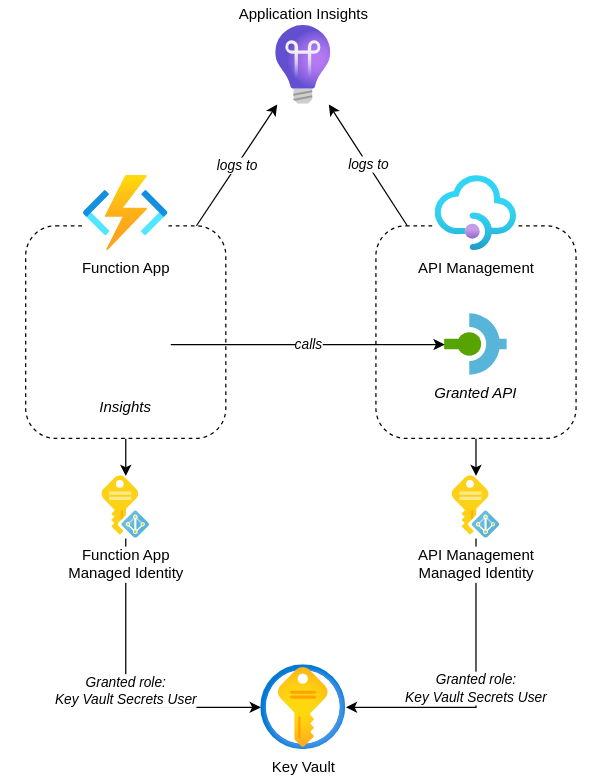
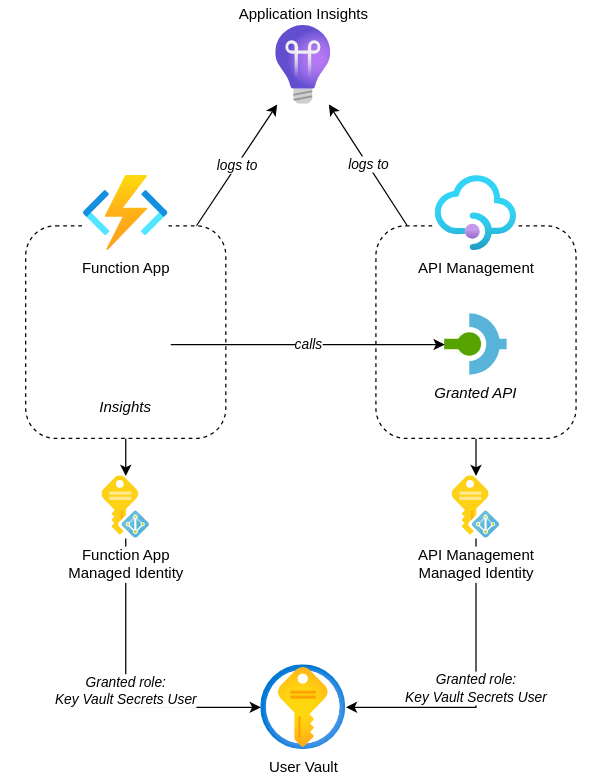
(304, 767) -> (304, 767)
